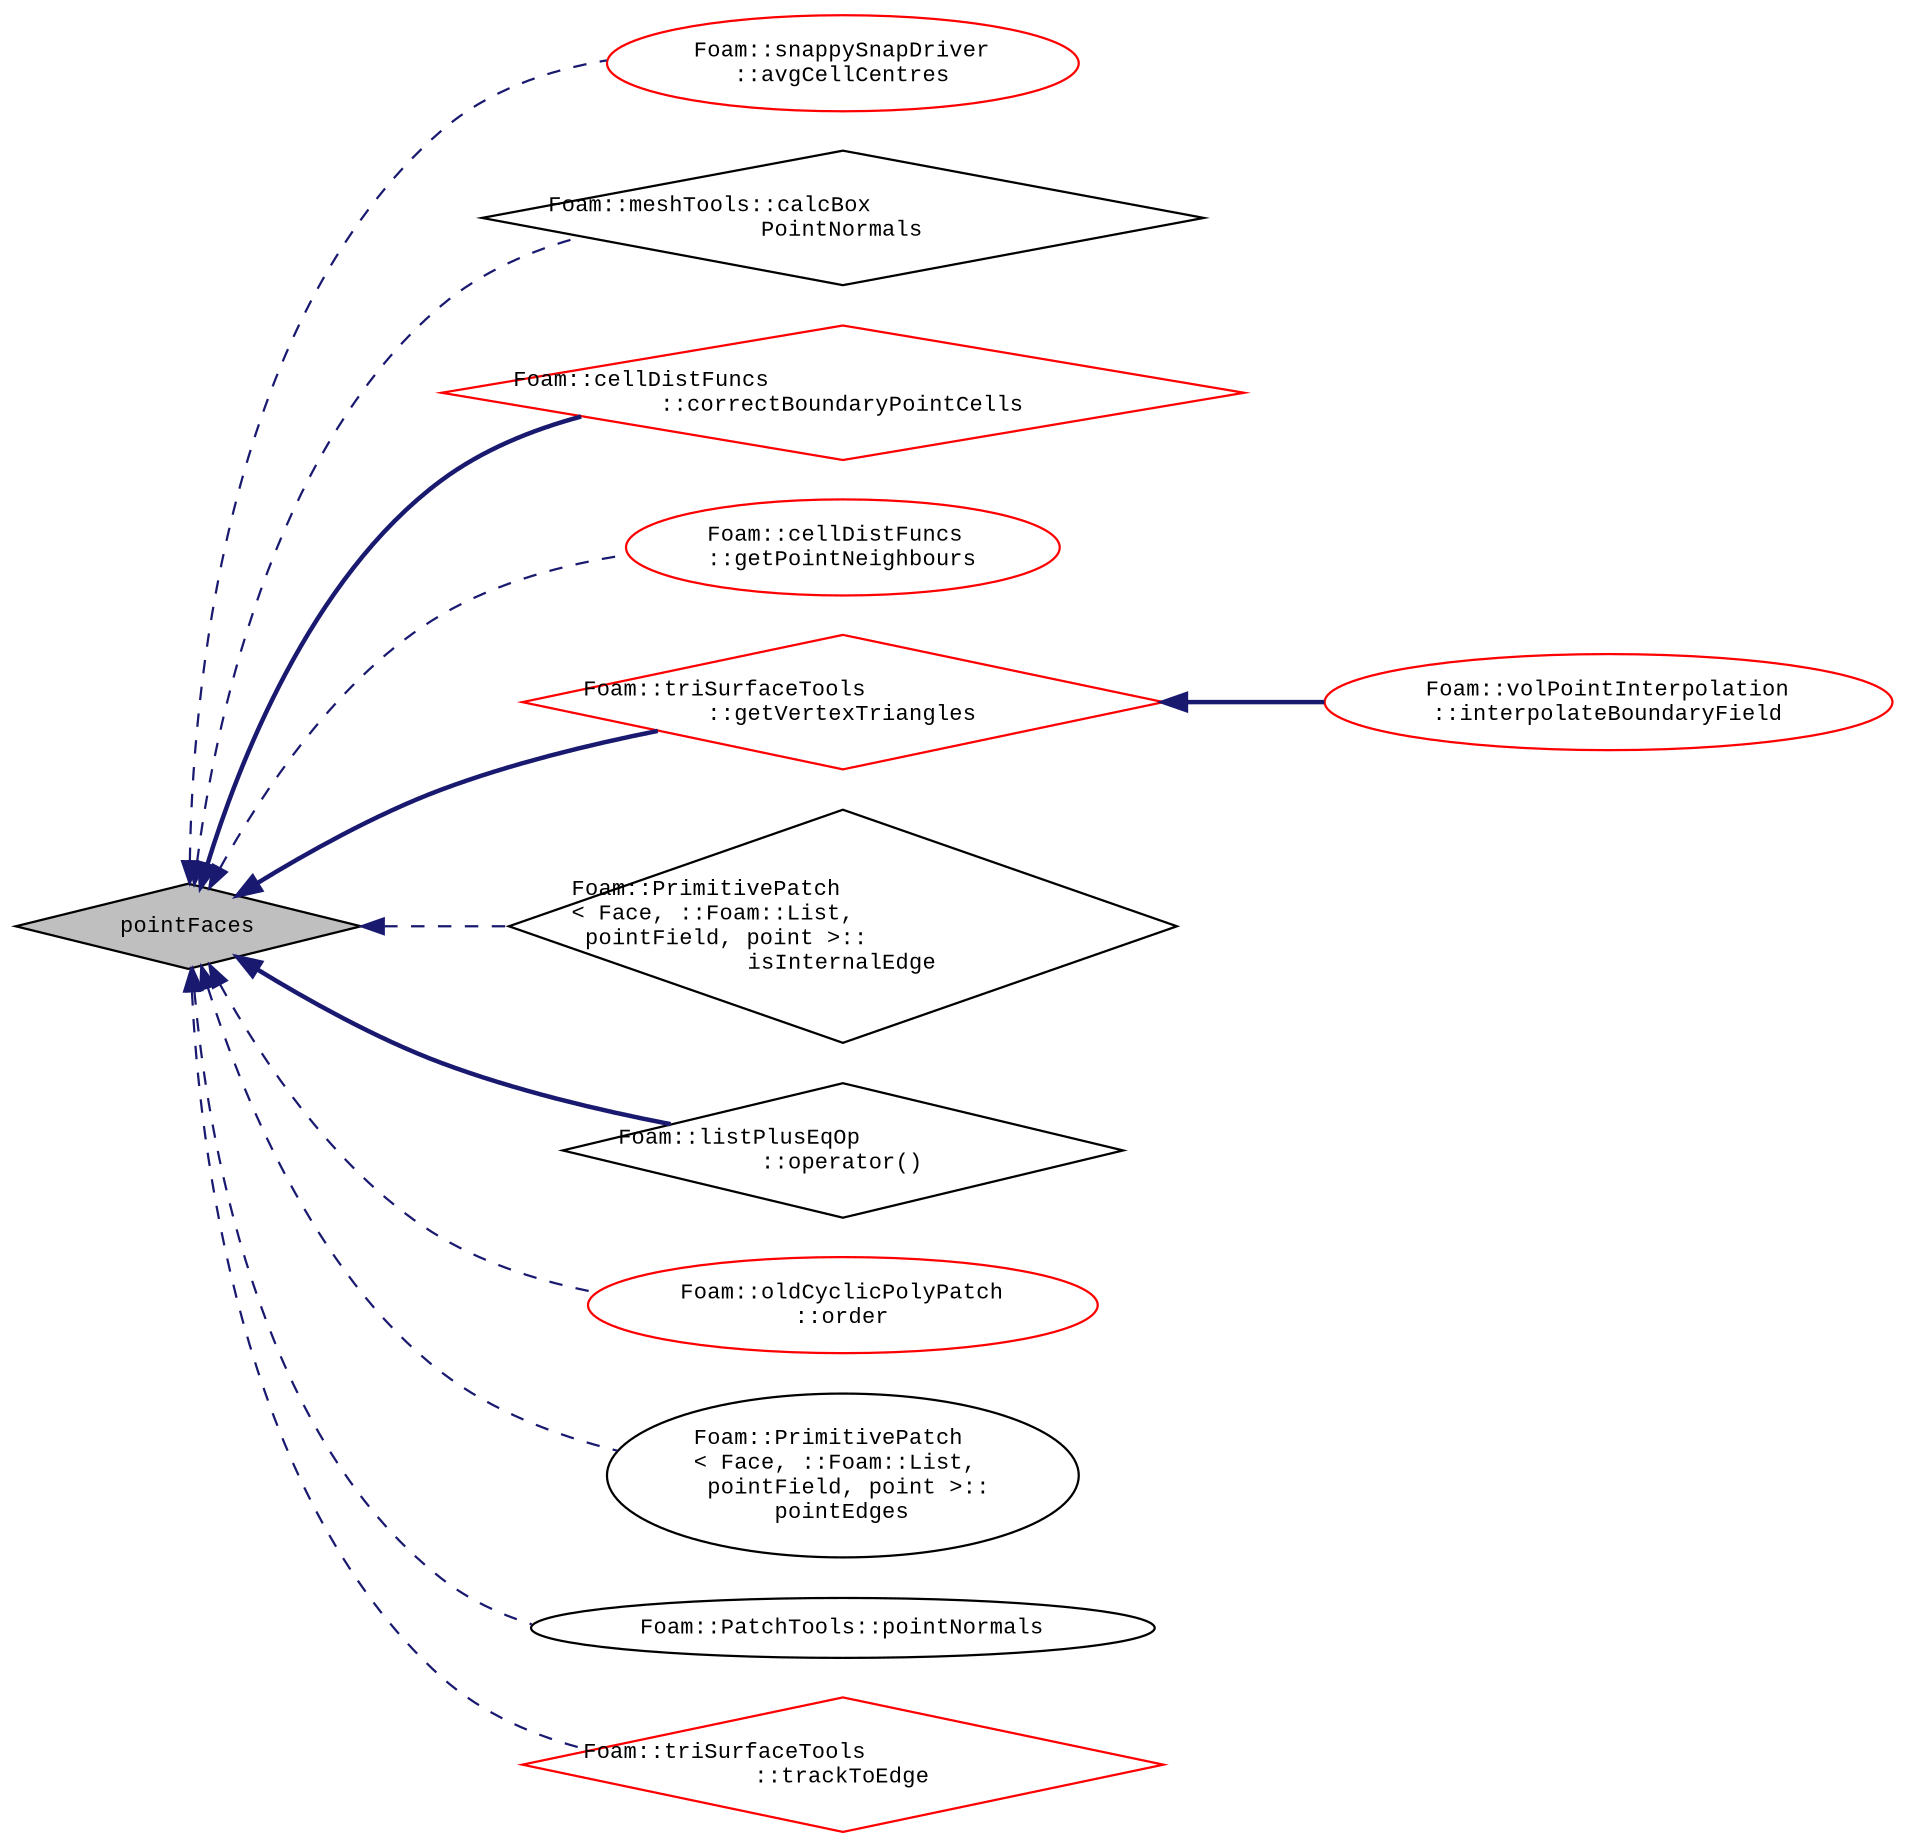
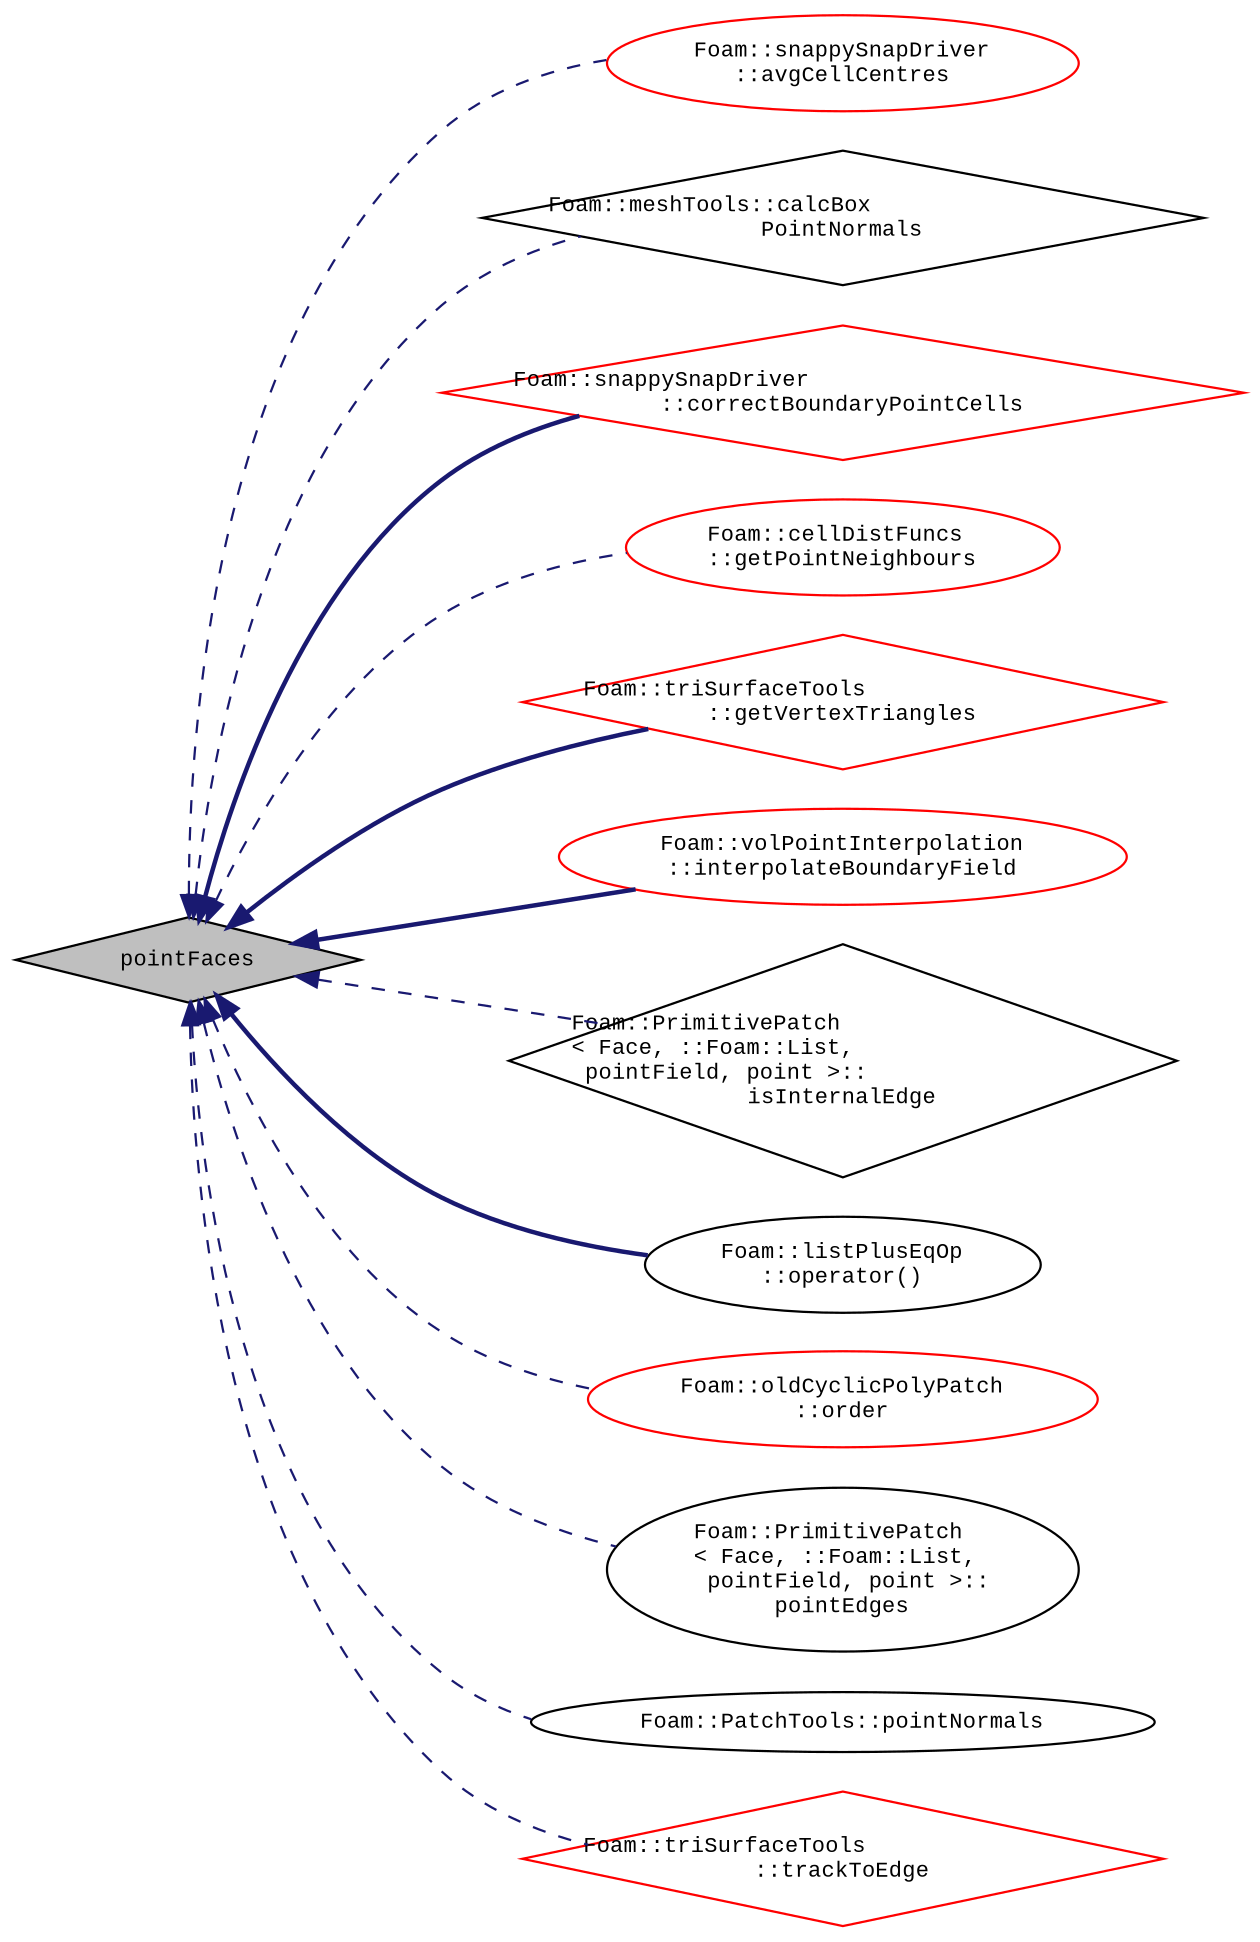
(843, 393) -> (843, 393)
(1255, 702) -> (476, 915)
(843, 1150) -> (843, 1265)
